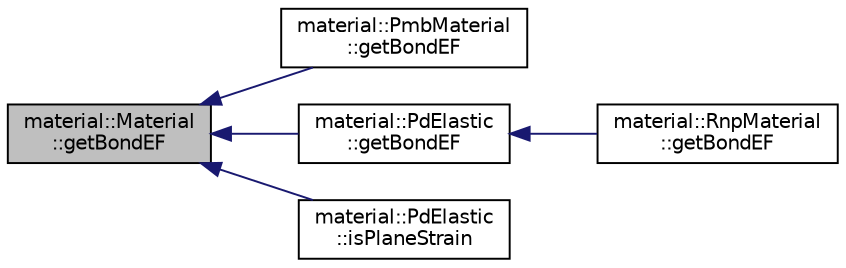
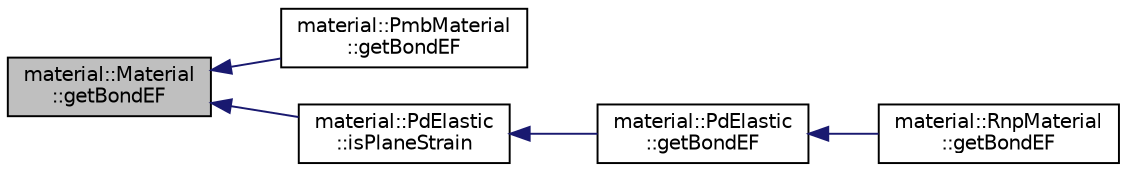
(265, 134) -> (564, 134)
